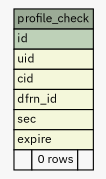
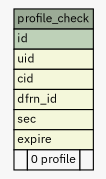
(56, 159) -> (54, 159)
